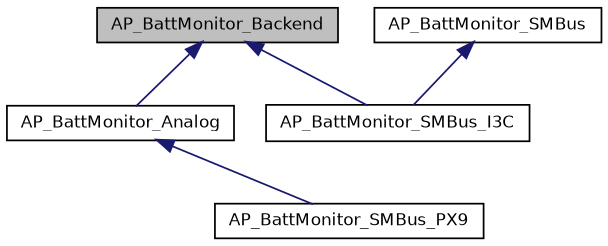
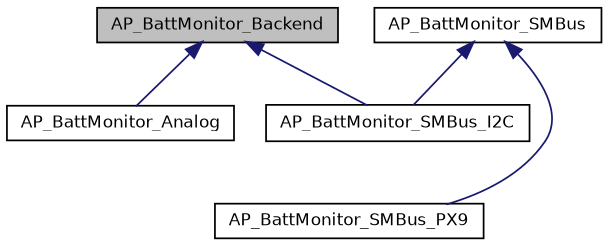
(398, 123) -> (398, 123)
(243, 175) -> (539, 150)
